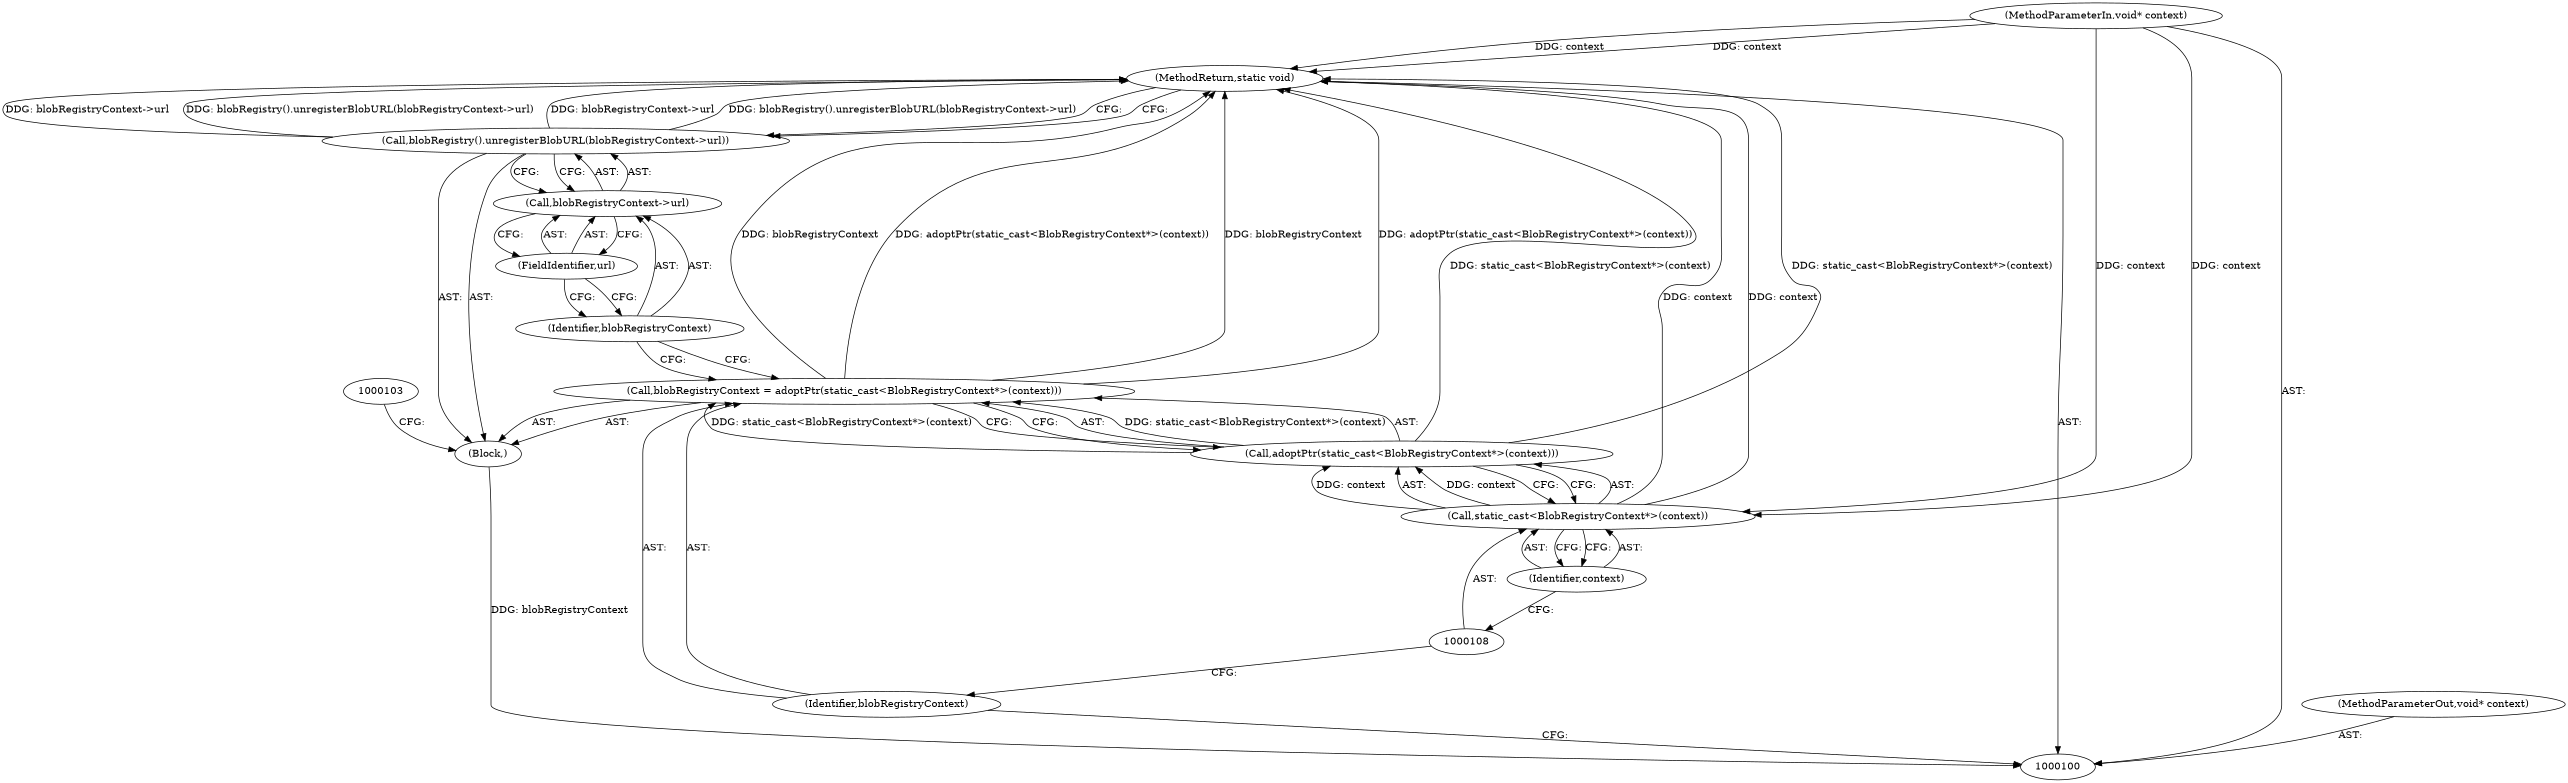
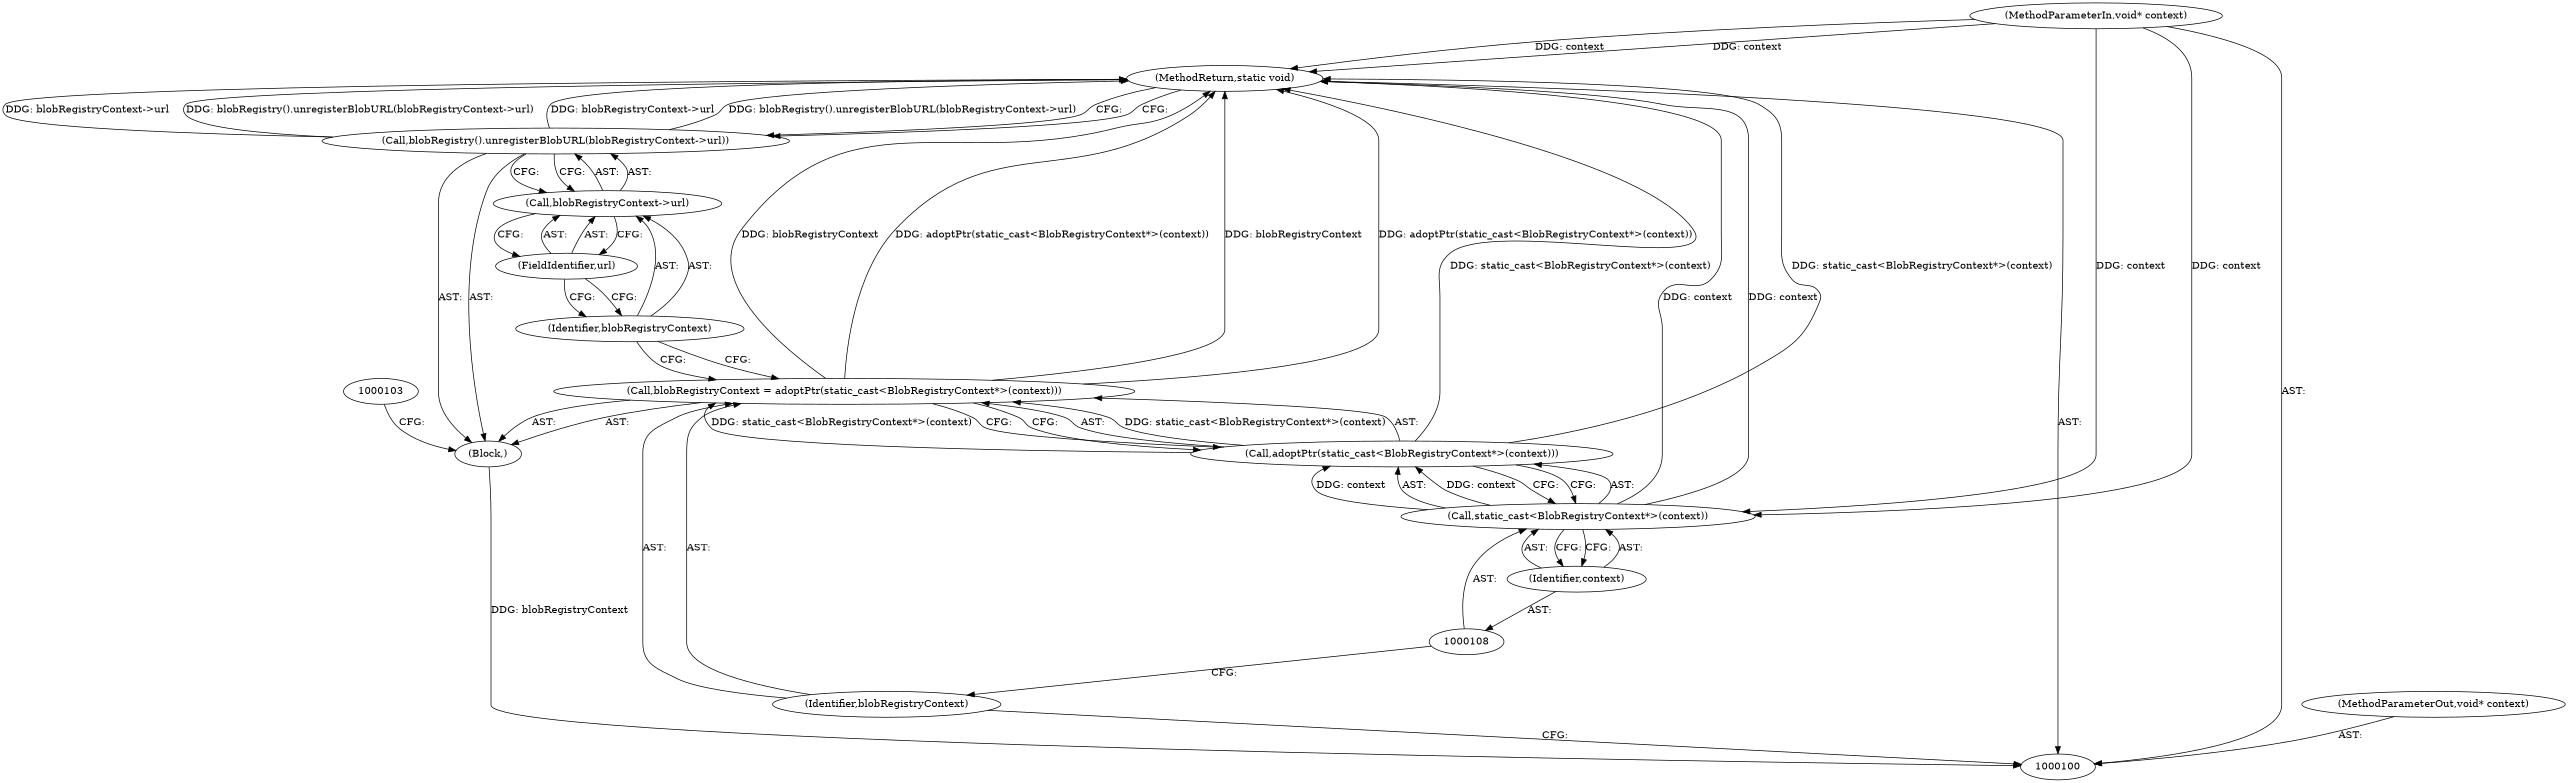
(1542, 610) -> (1541, 610)
